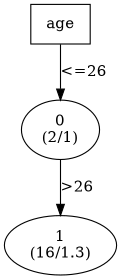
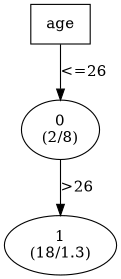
(61, 130) -> (61, 130)
(61, 245) -> (61, 245)
